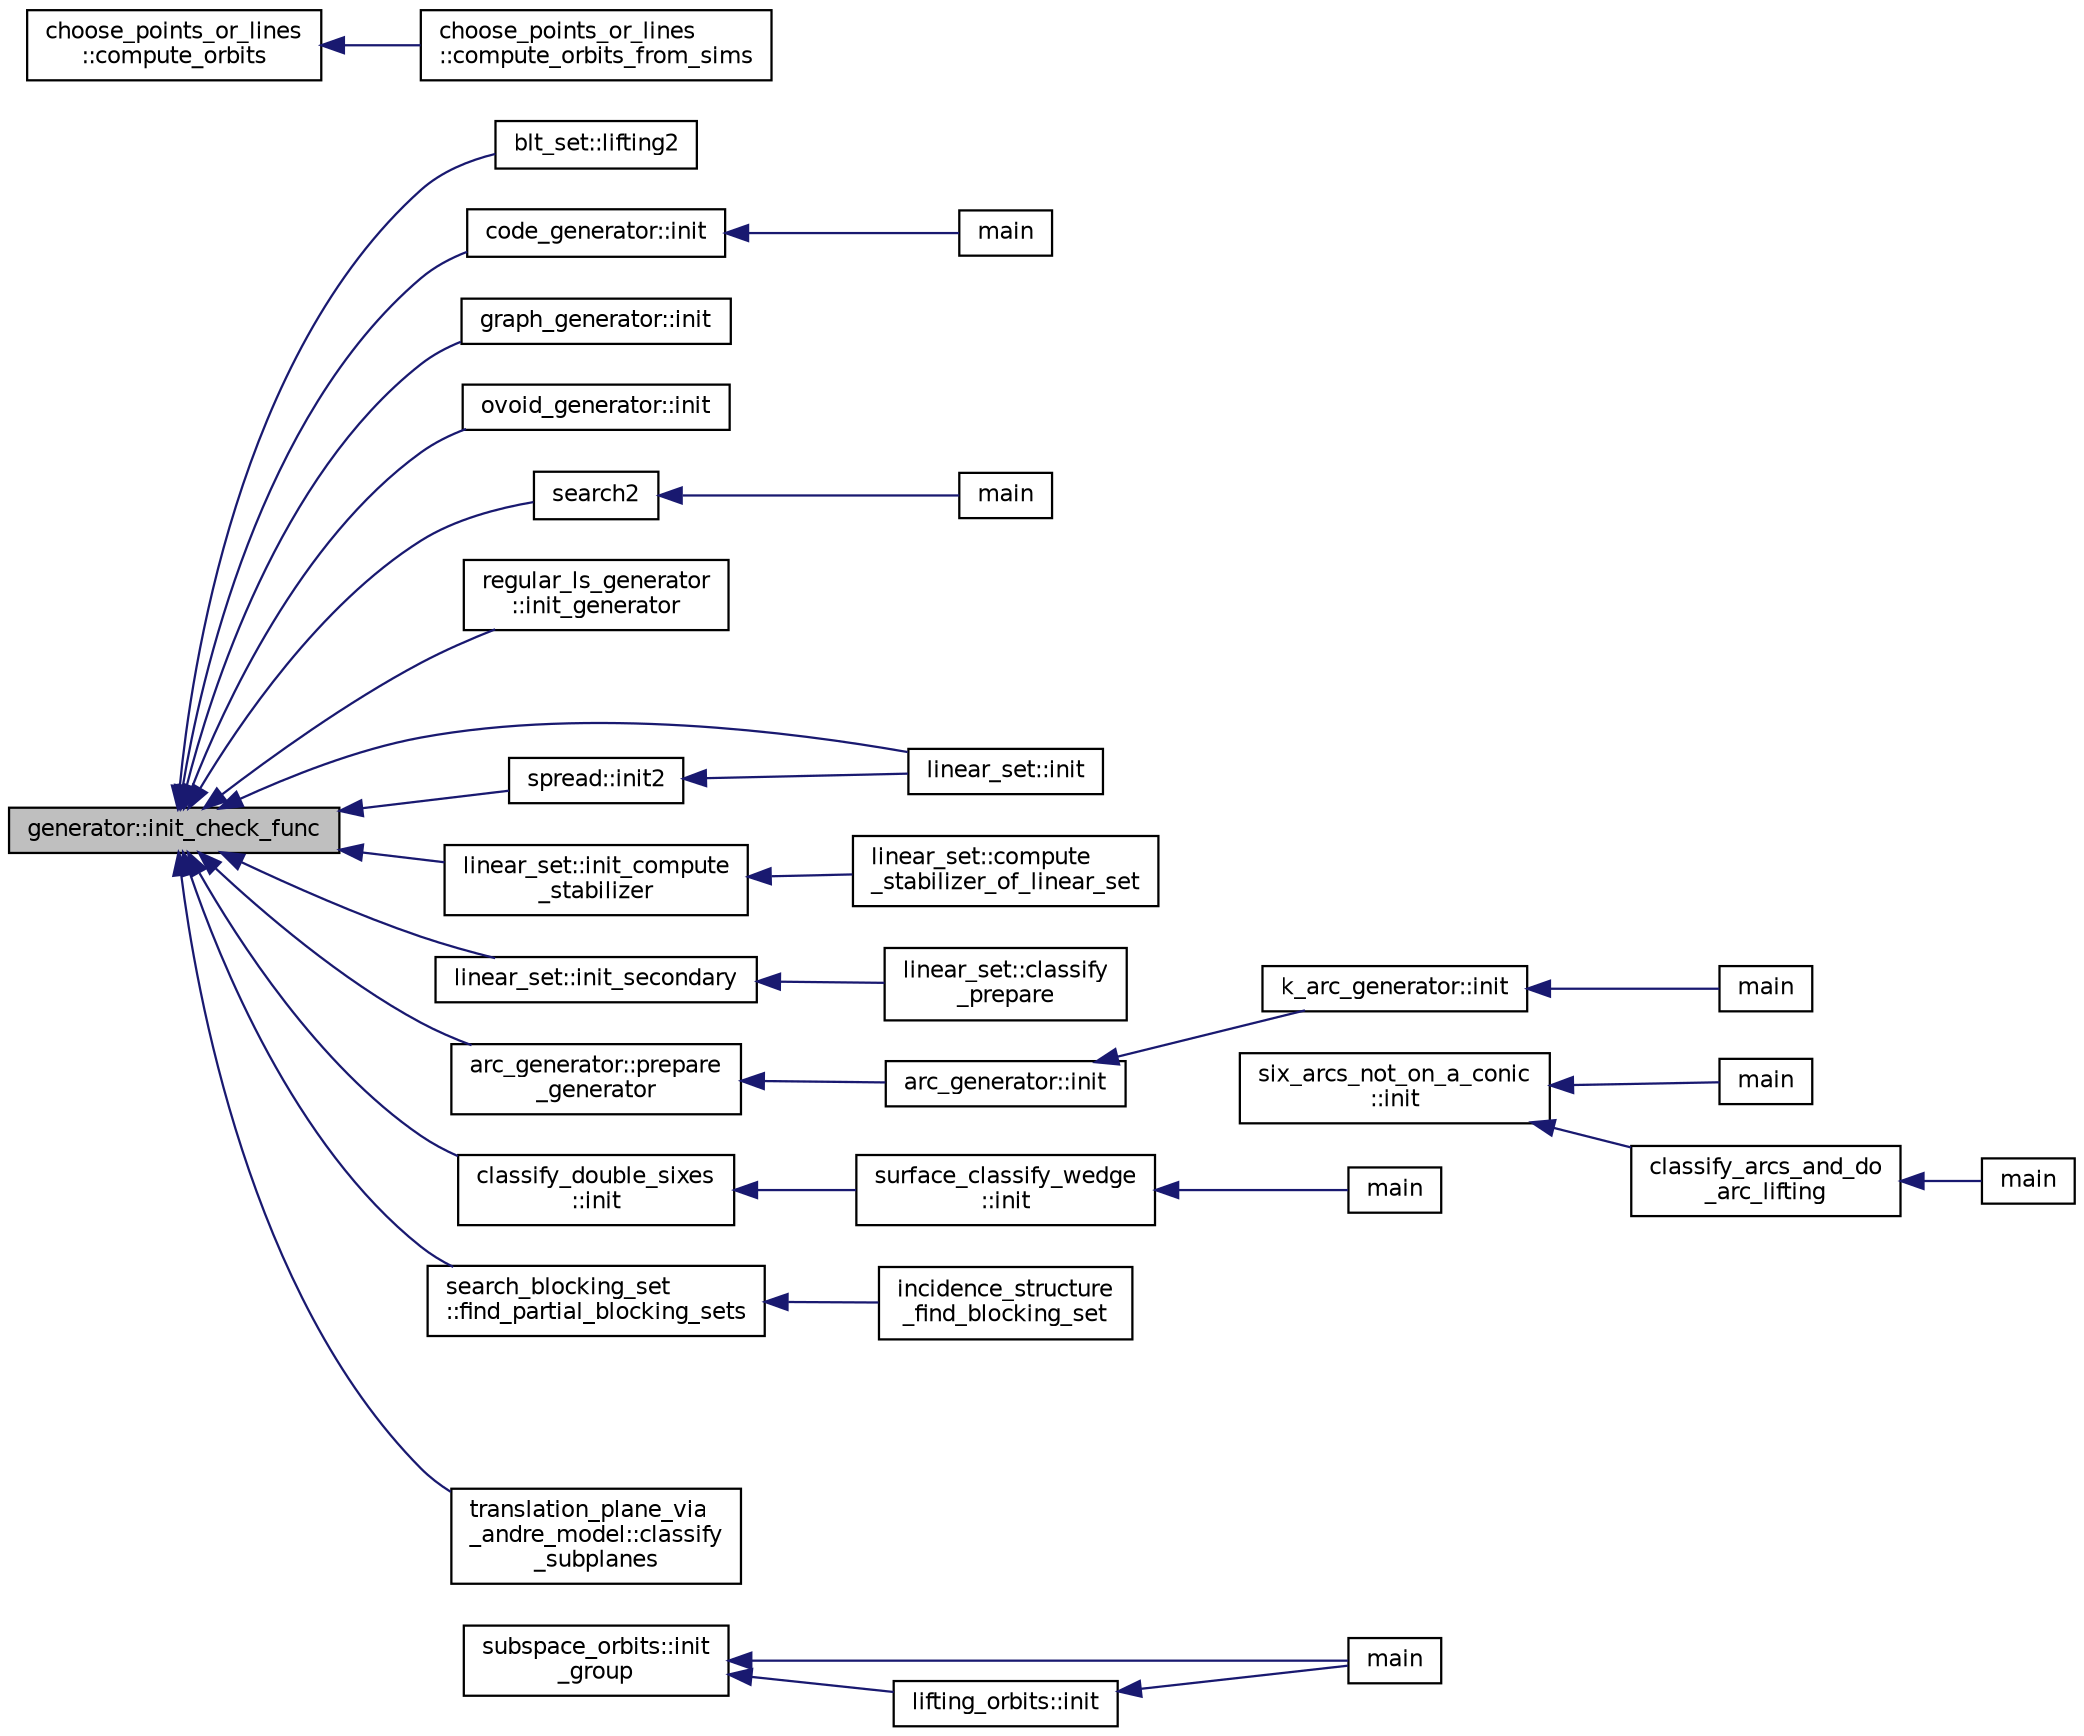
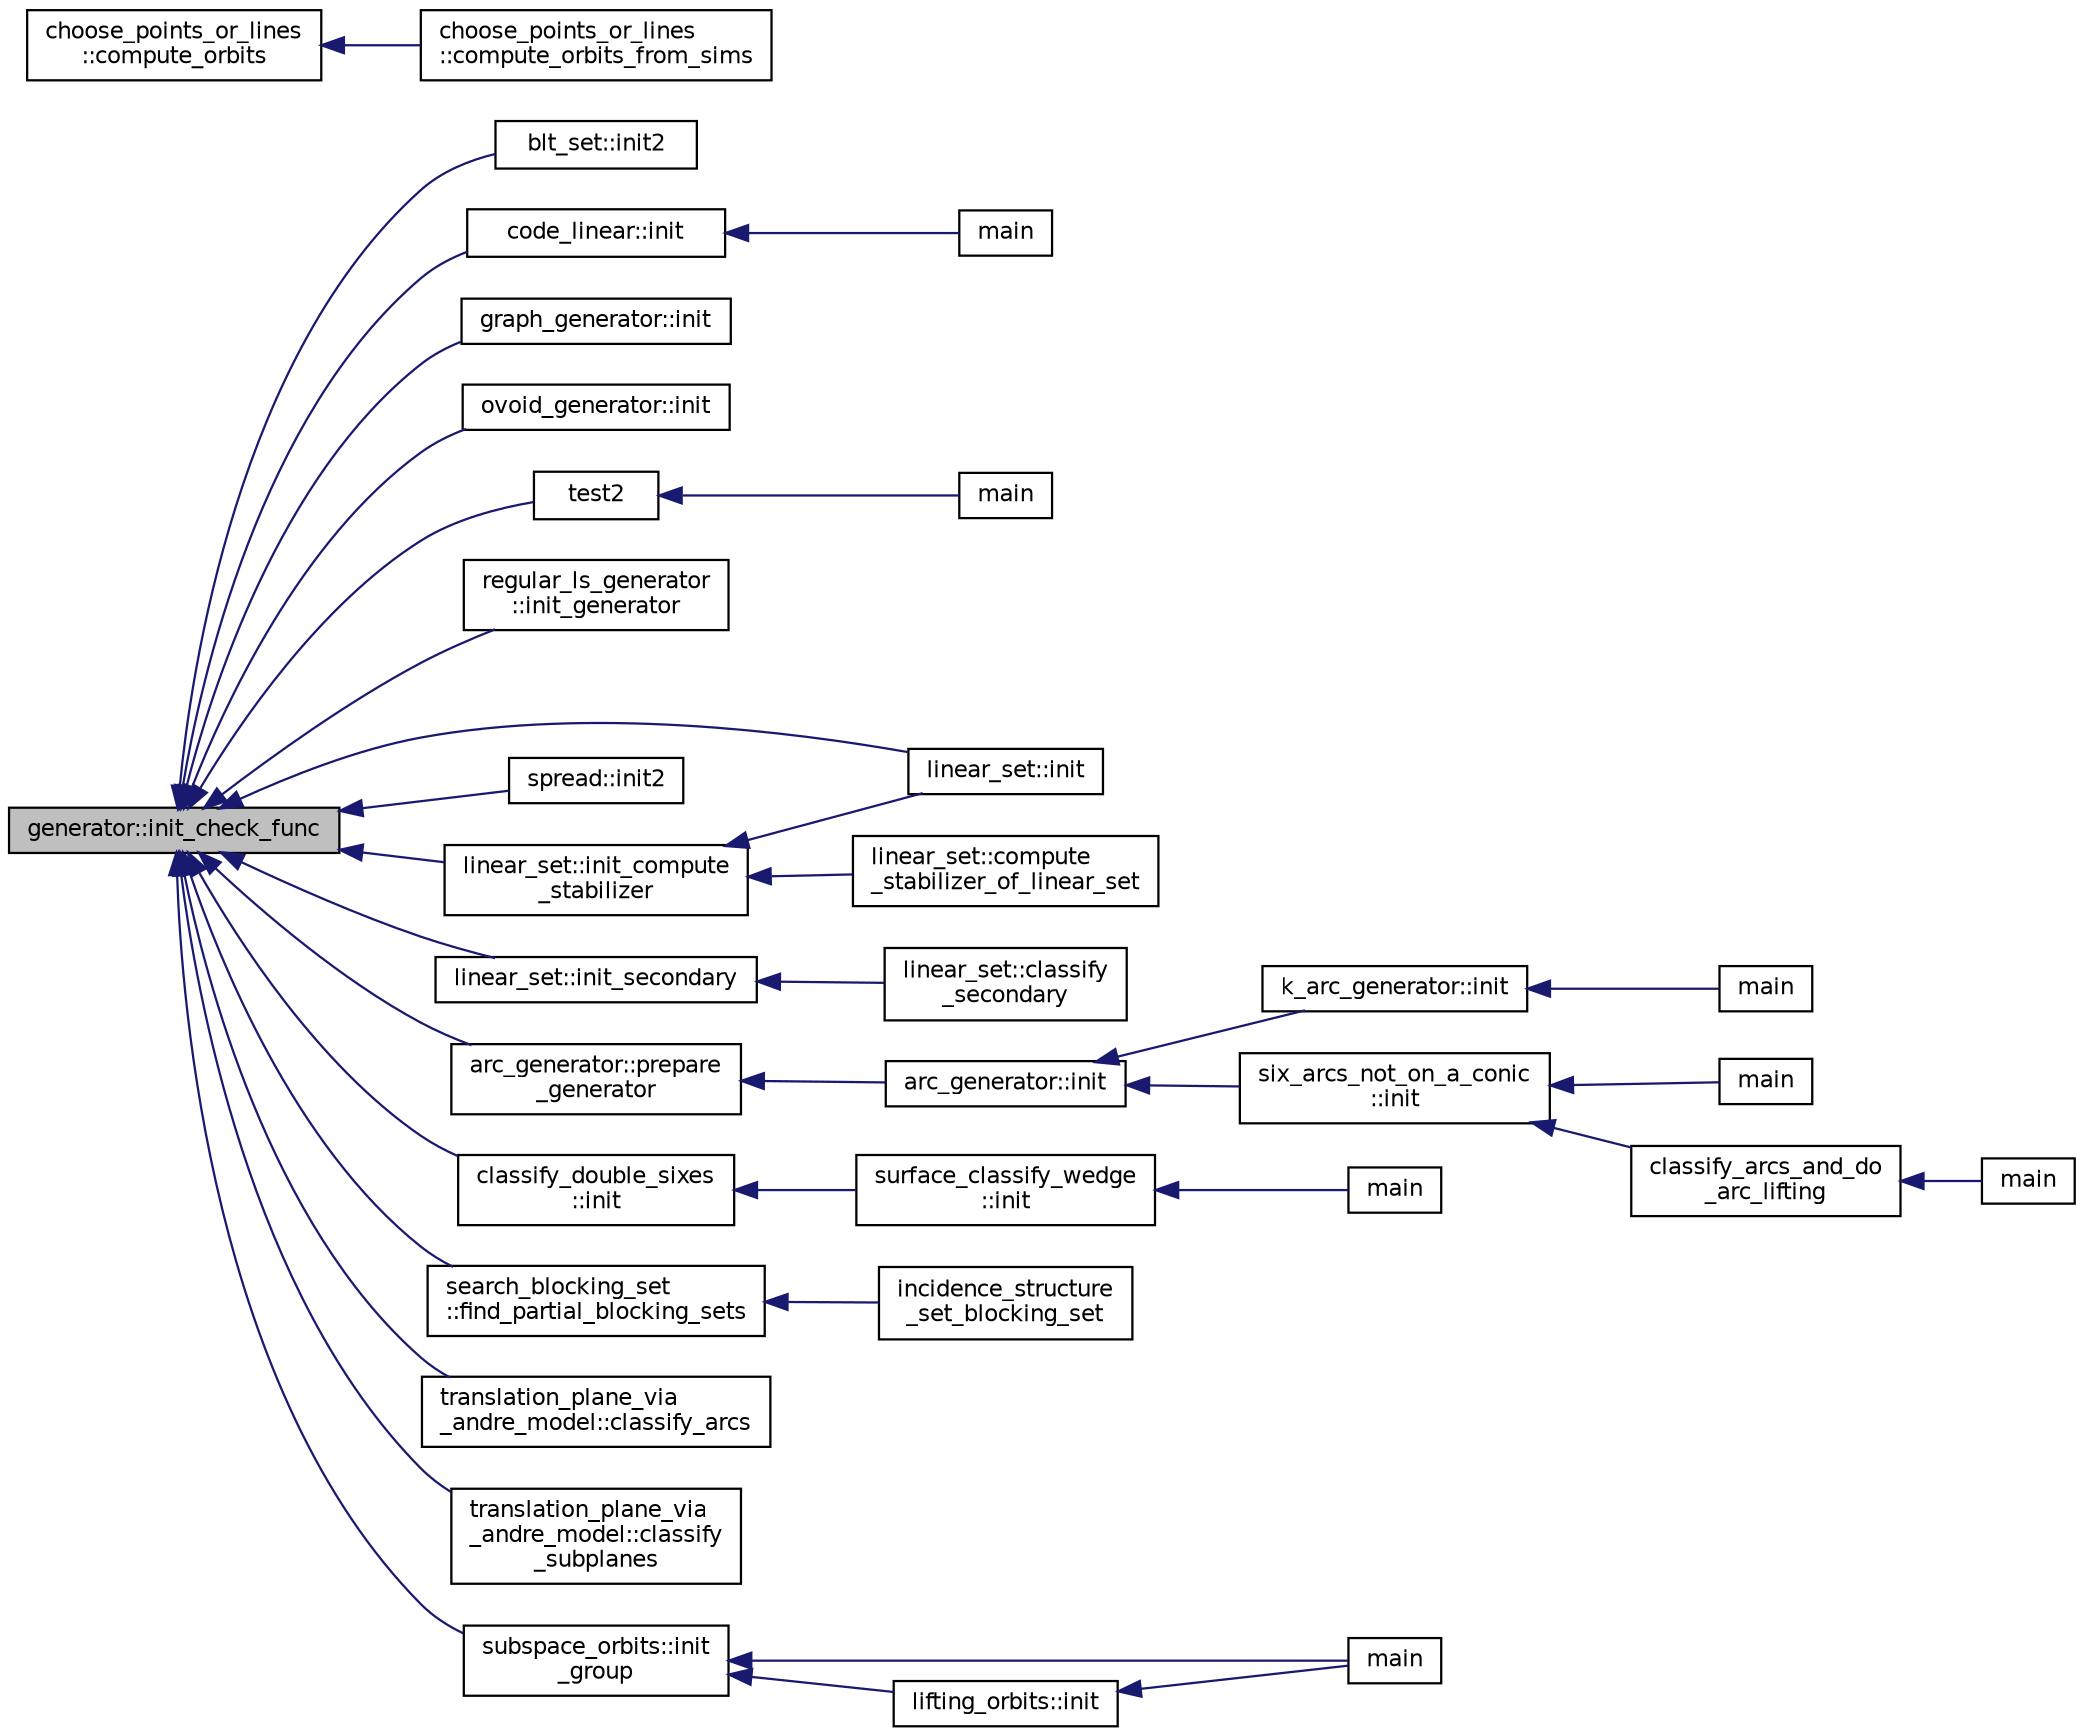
(596, 145) -> (596, 145)
(596, 233) -> (596, 233)
(596, 495) -> (596, 495)
(807, 776) -> (835, 817)
(1006, 984) -> (1006, 984)
none -> (1195, 1086)
none -> (245, 1286)
(1006, 1303) -> (1006, 1303)
none -> (596, 1412)
